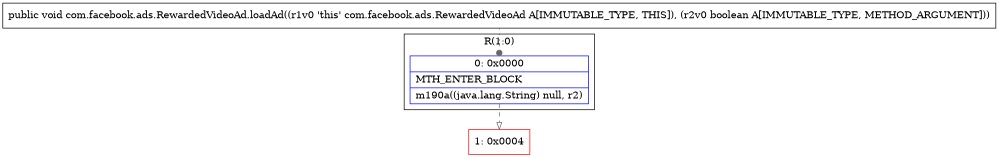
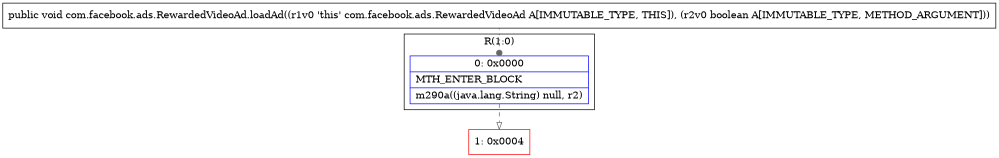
(499, 95) -> (499, 95)
